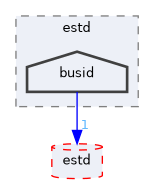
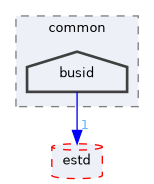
(77, 29) -> (77, 29)
